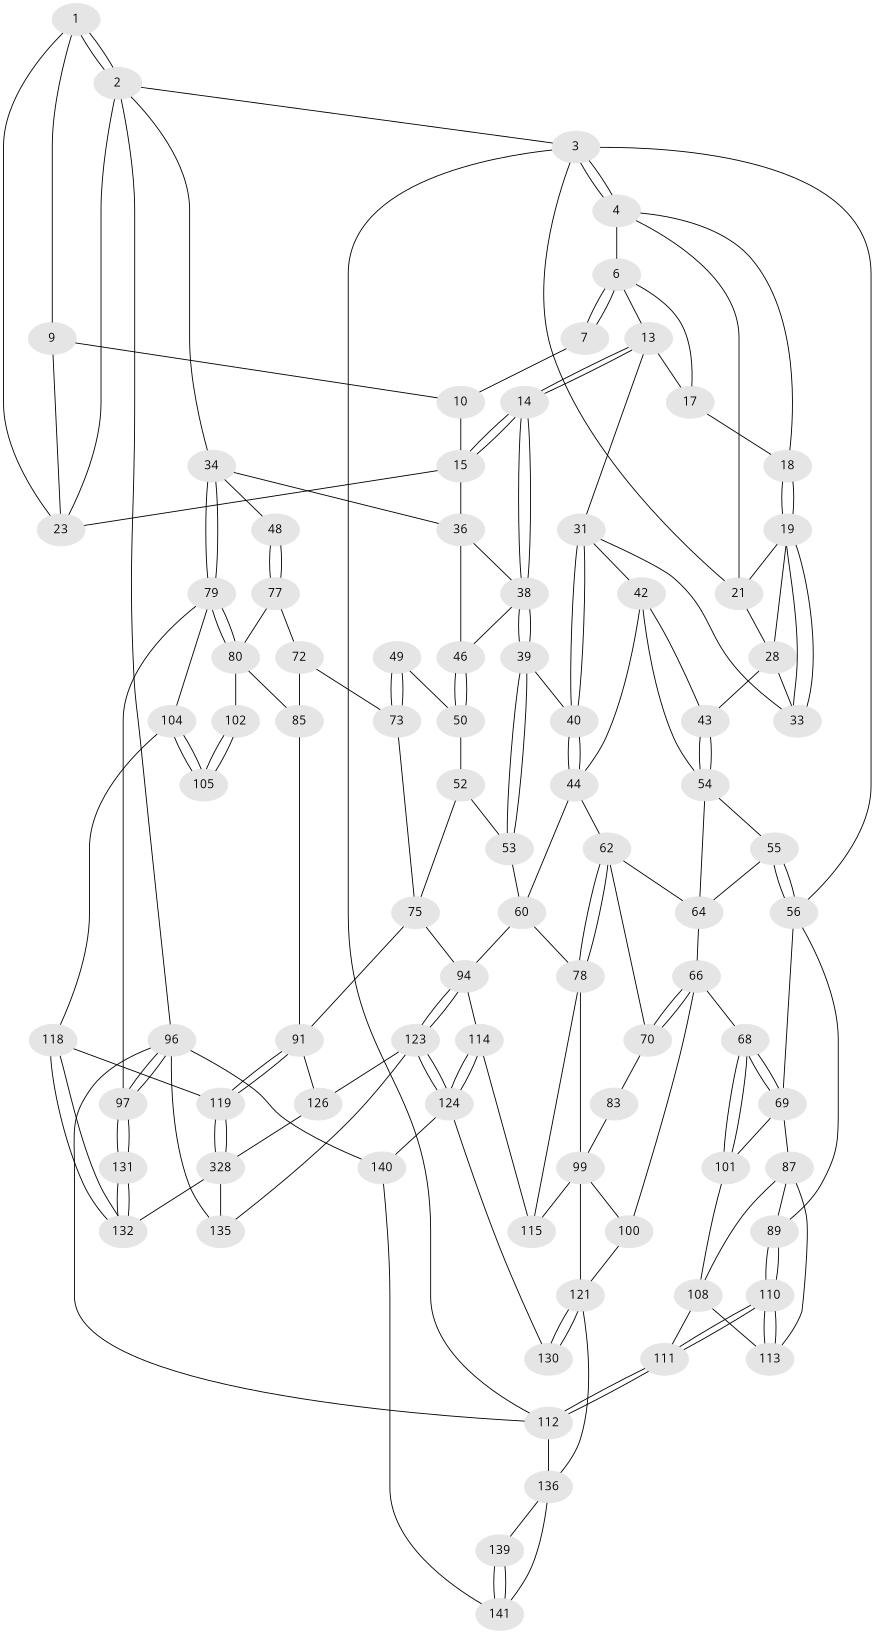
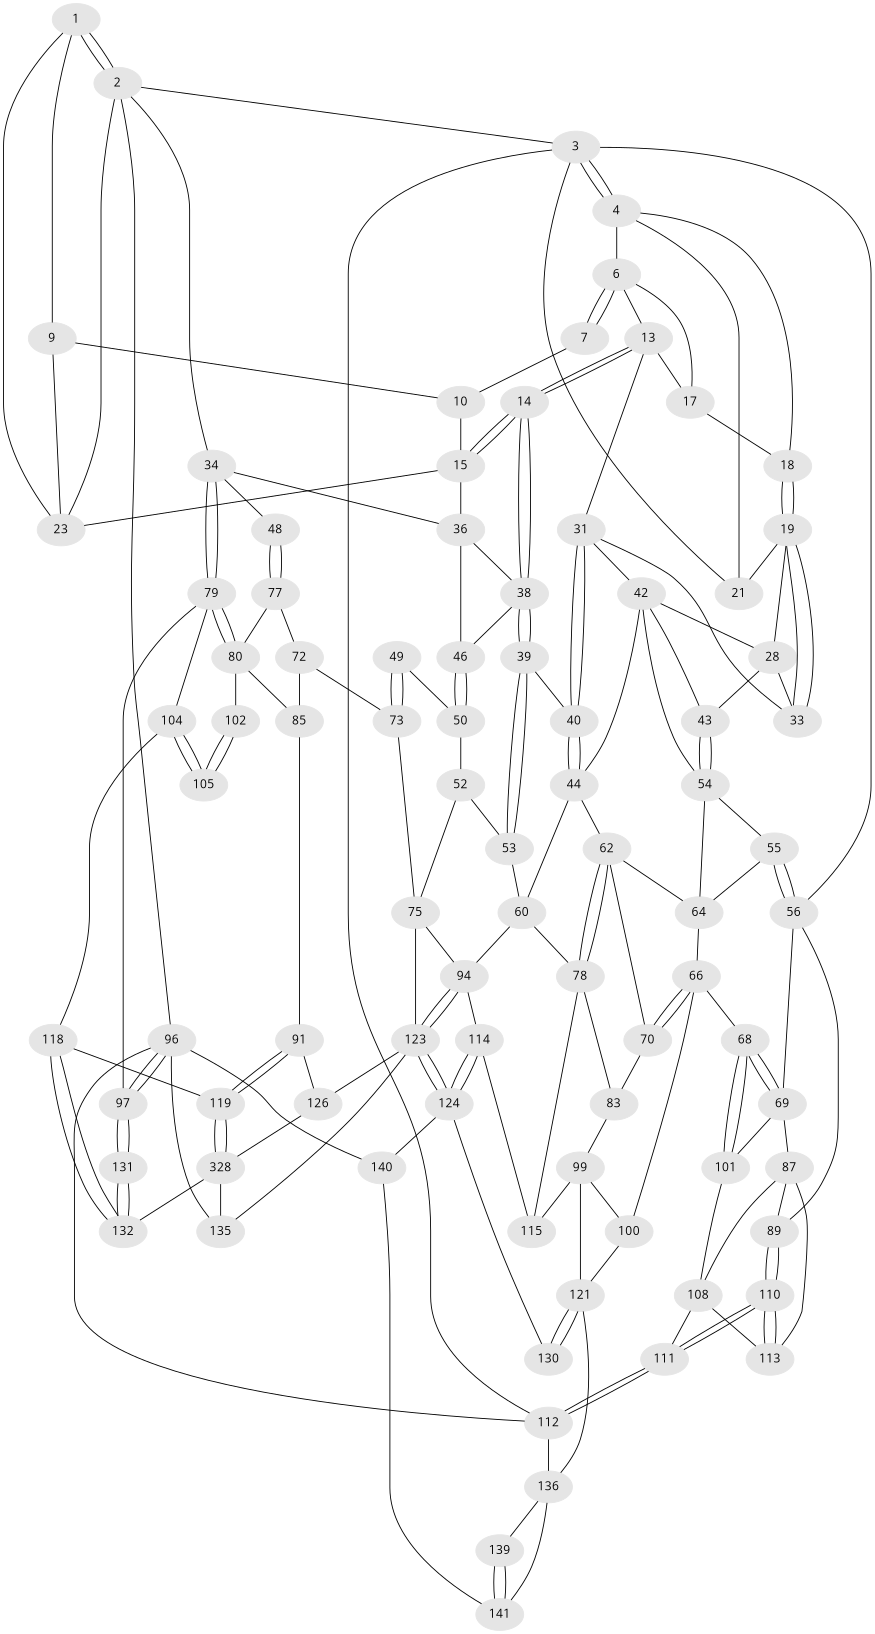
(756, 626) -> (700, 622)
(360, 974) -> (416, 976)
(580, 1072) -> (597, 1040)
